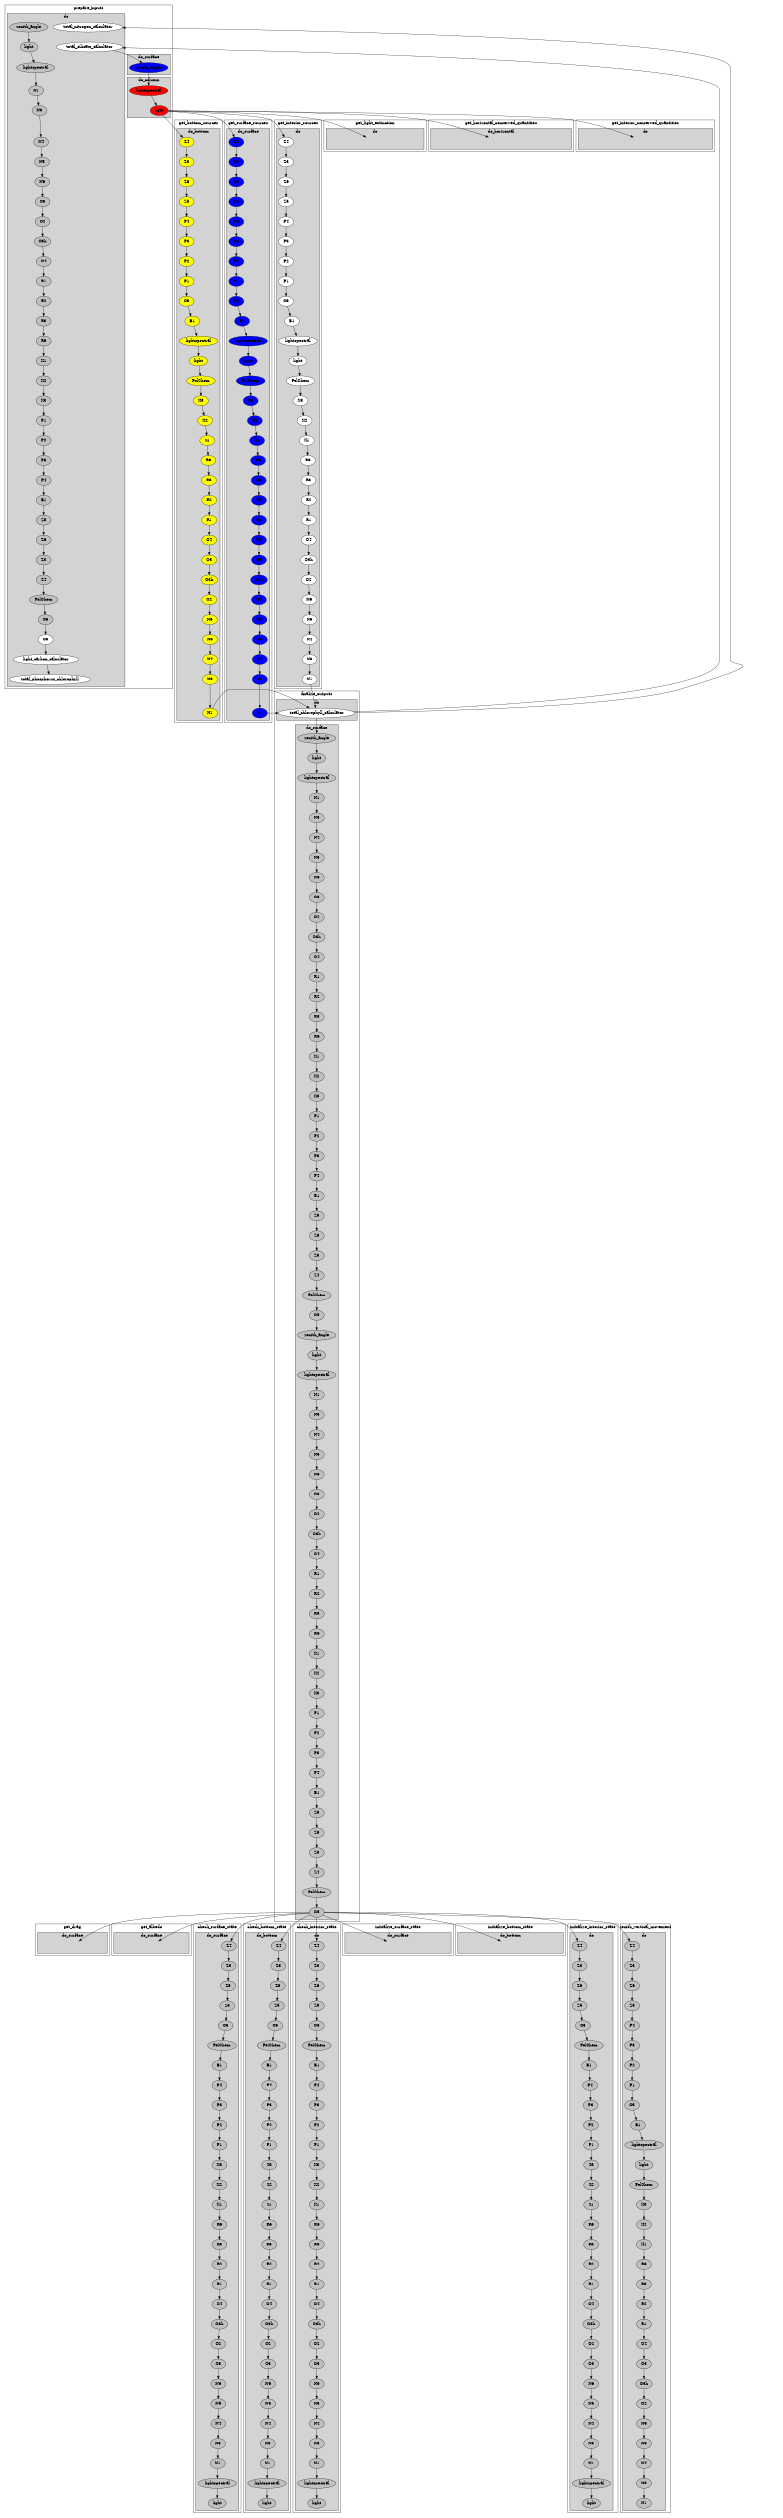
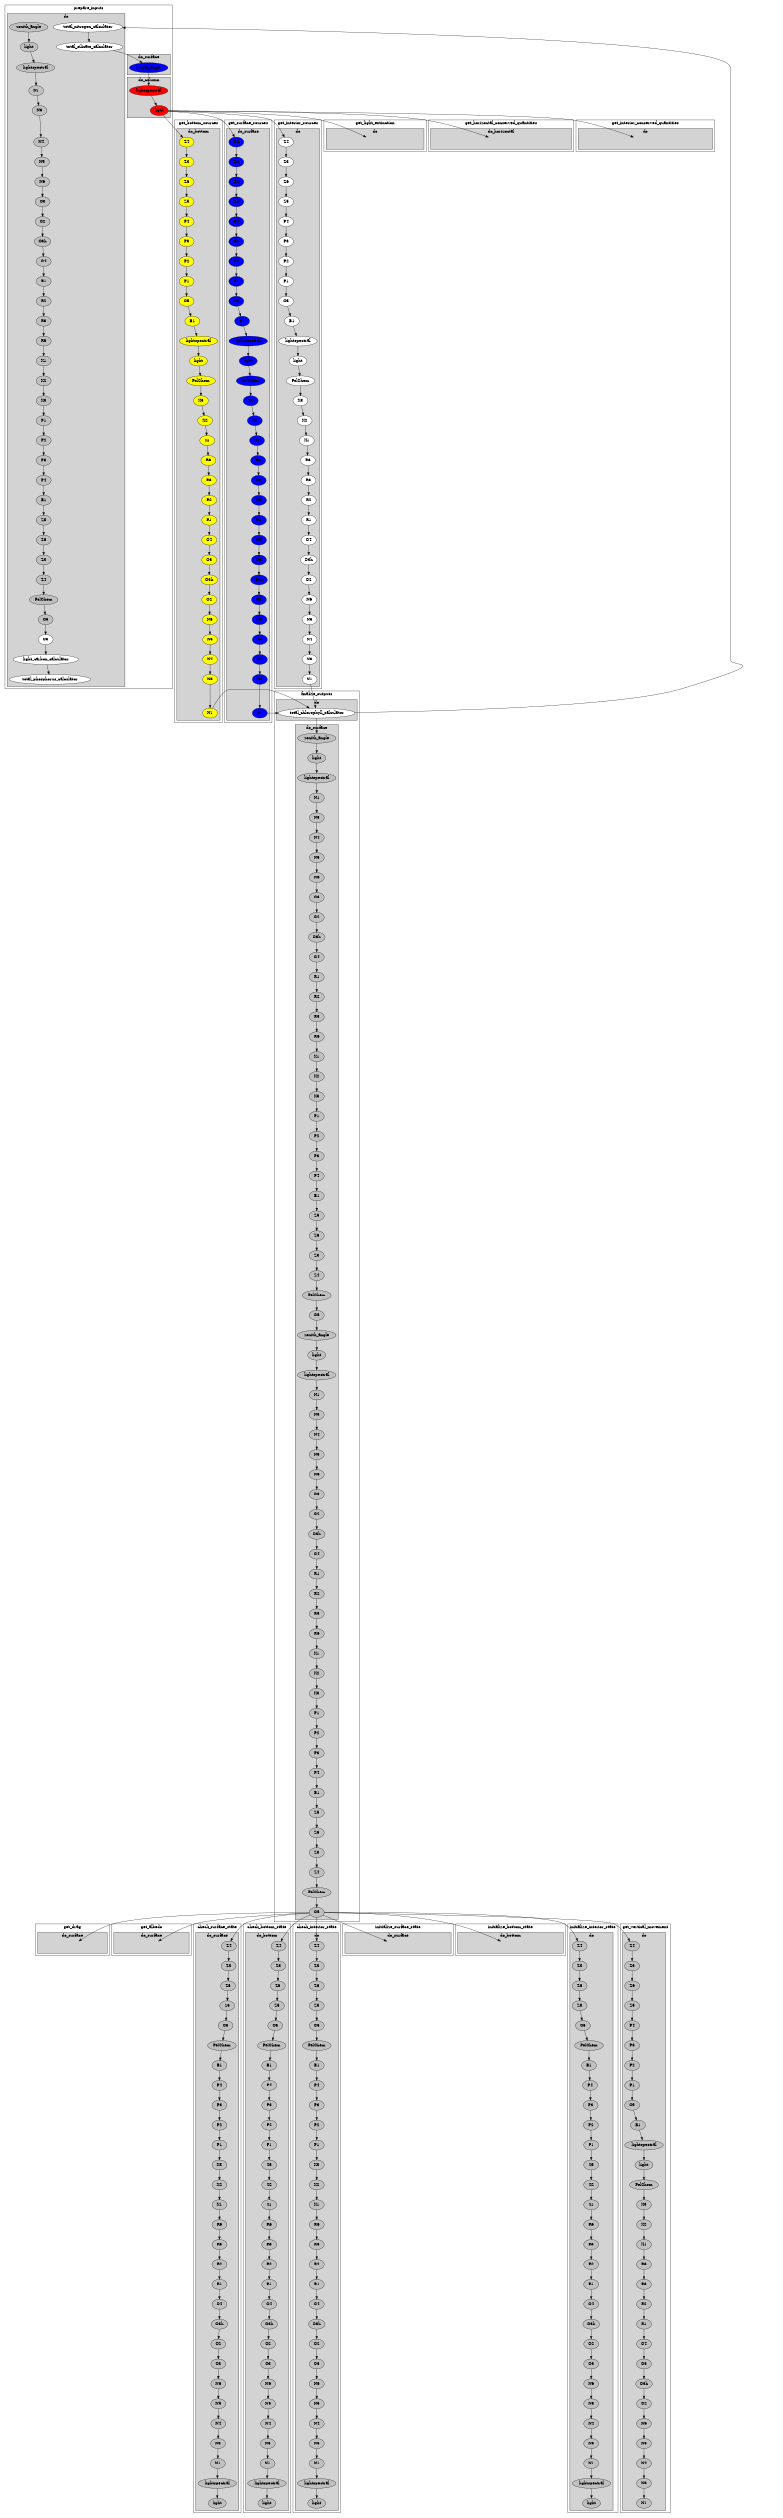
(720, 263) -> (89, 36)
(50, 679) -> (50, 679)
(645, 1927) -> (645, 1927)
